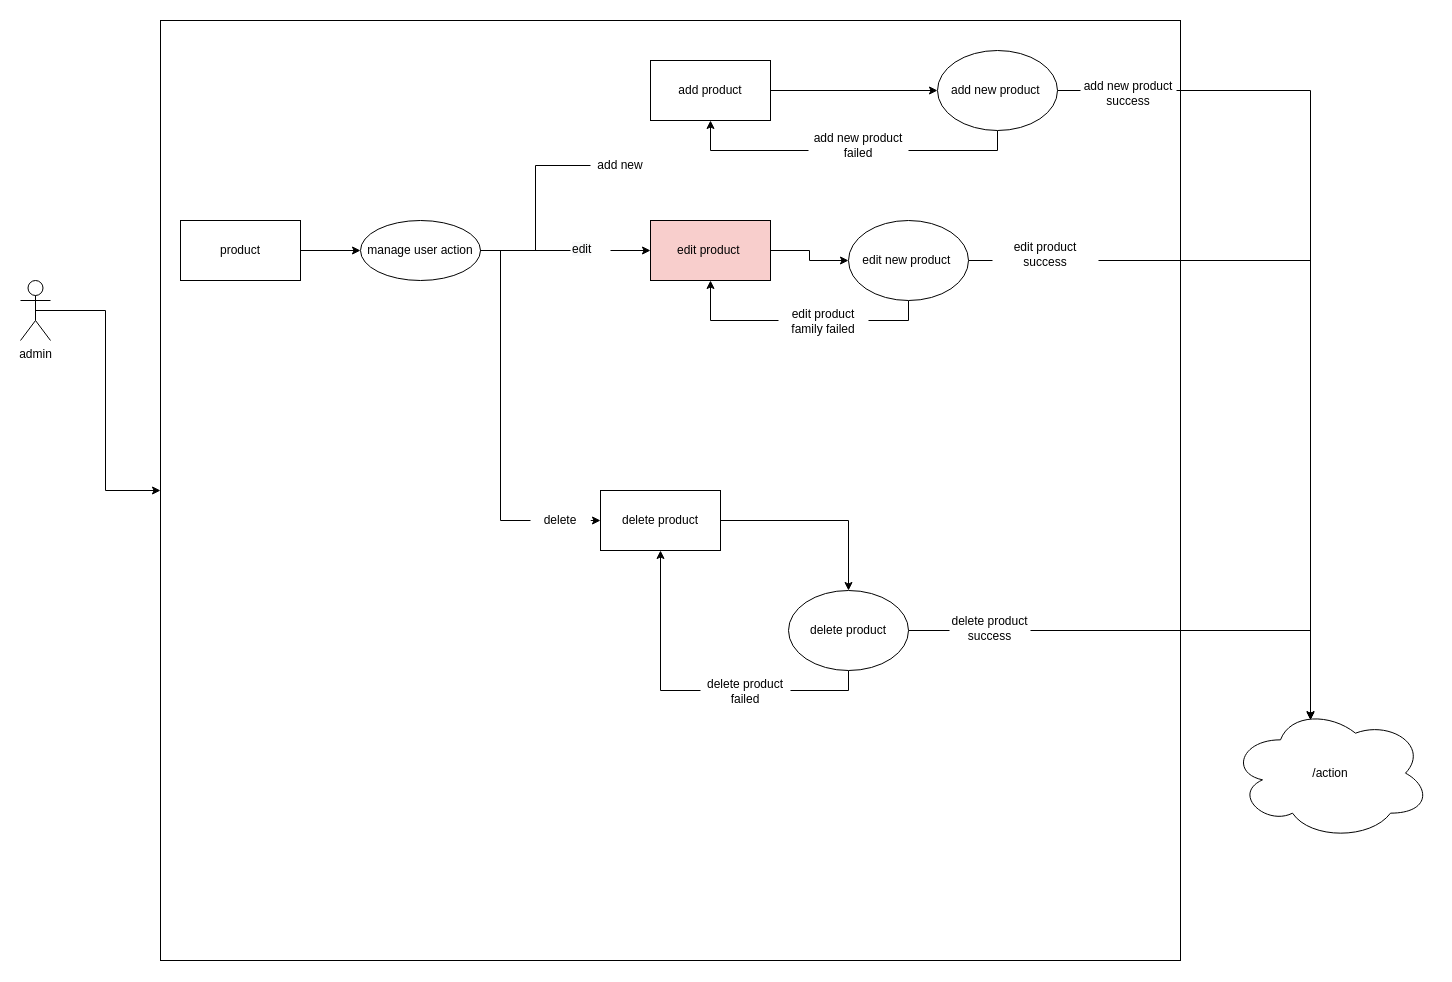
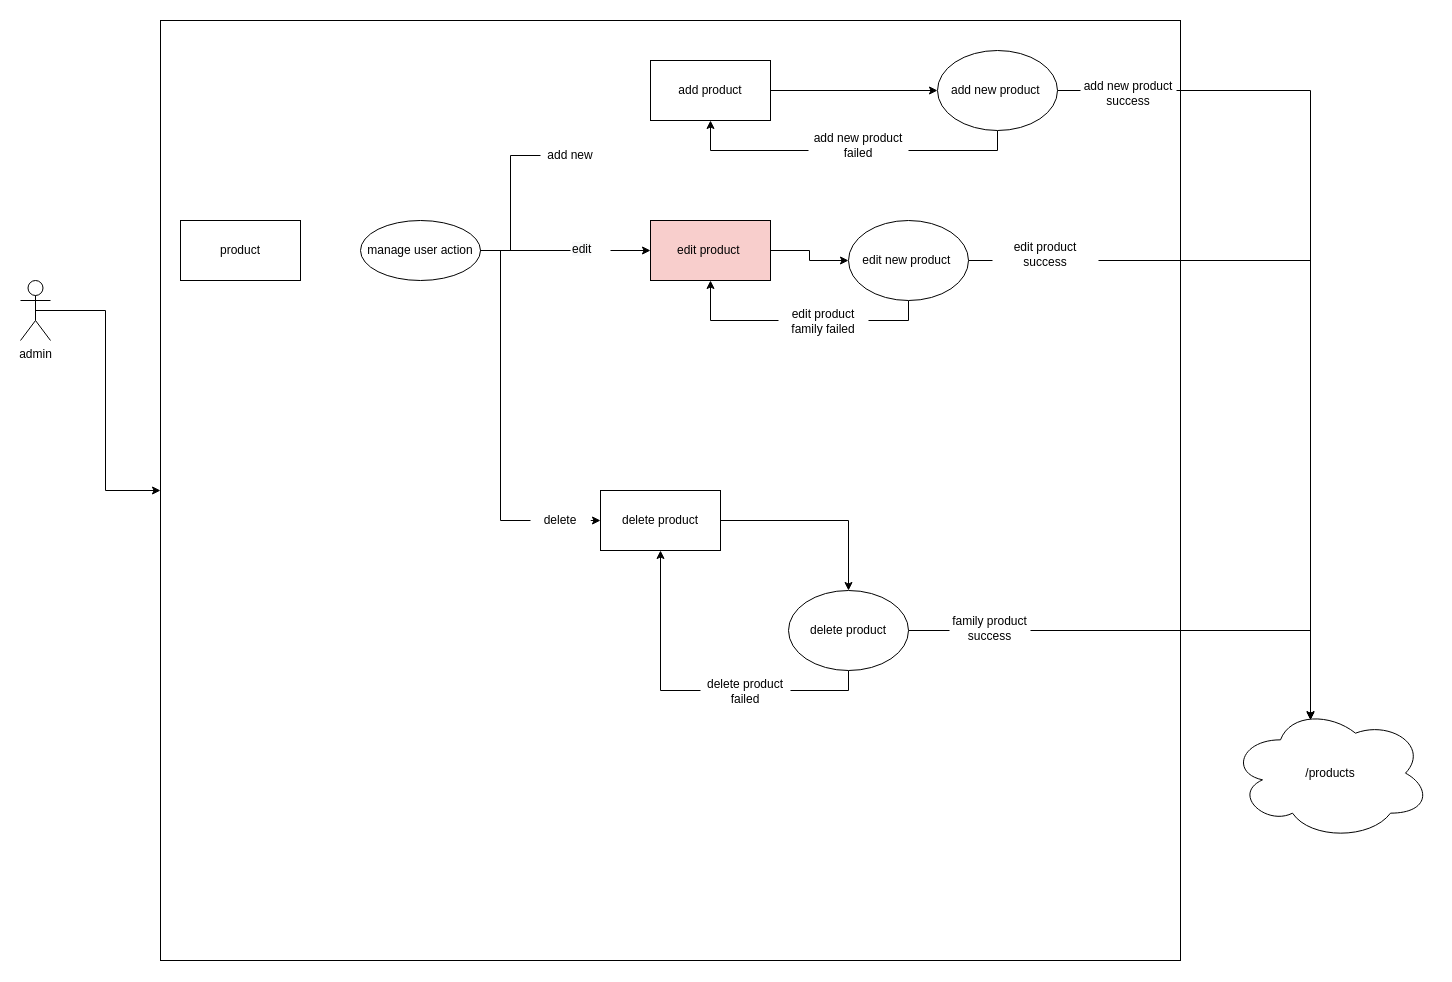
(621, 166) -> (571, 156)
(327, 251) -> none
(990, 629) -> (990, 629)
(1331, 774) -> (1331, 774)
